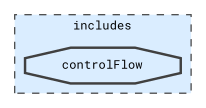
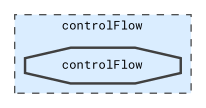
(103, 26) -> (103, 26)
